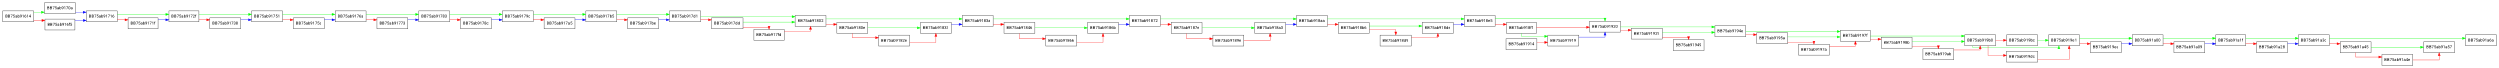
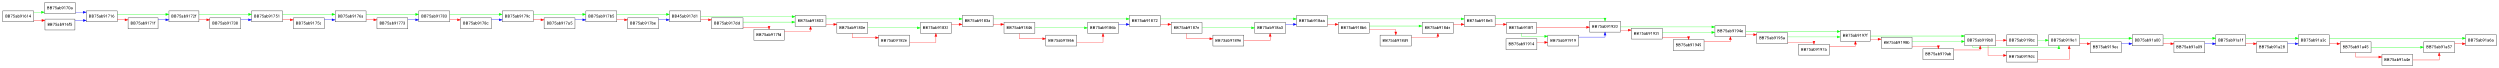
(685, 16) -> (685, 16)
(955, 24) -> (955, 24)
(1457, 24) -> (1457, 24)
none -> (1718, 42)
none -> (2459, 44)
